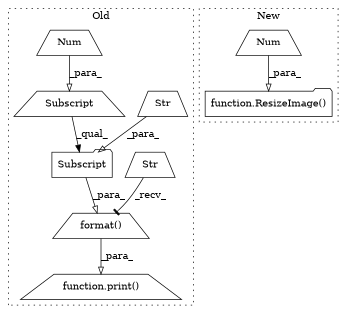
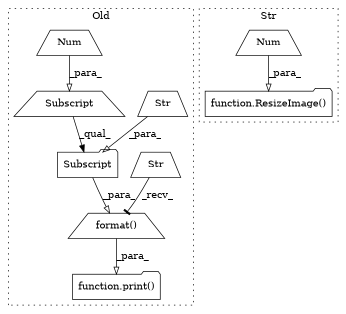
(269, 16) -> (269, 16)
(101, 287) -> (116, 287)
